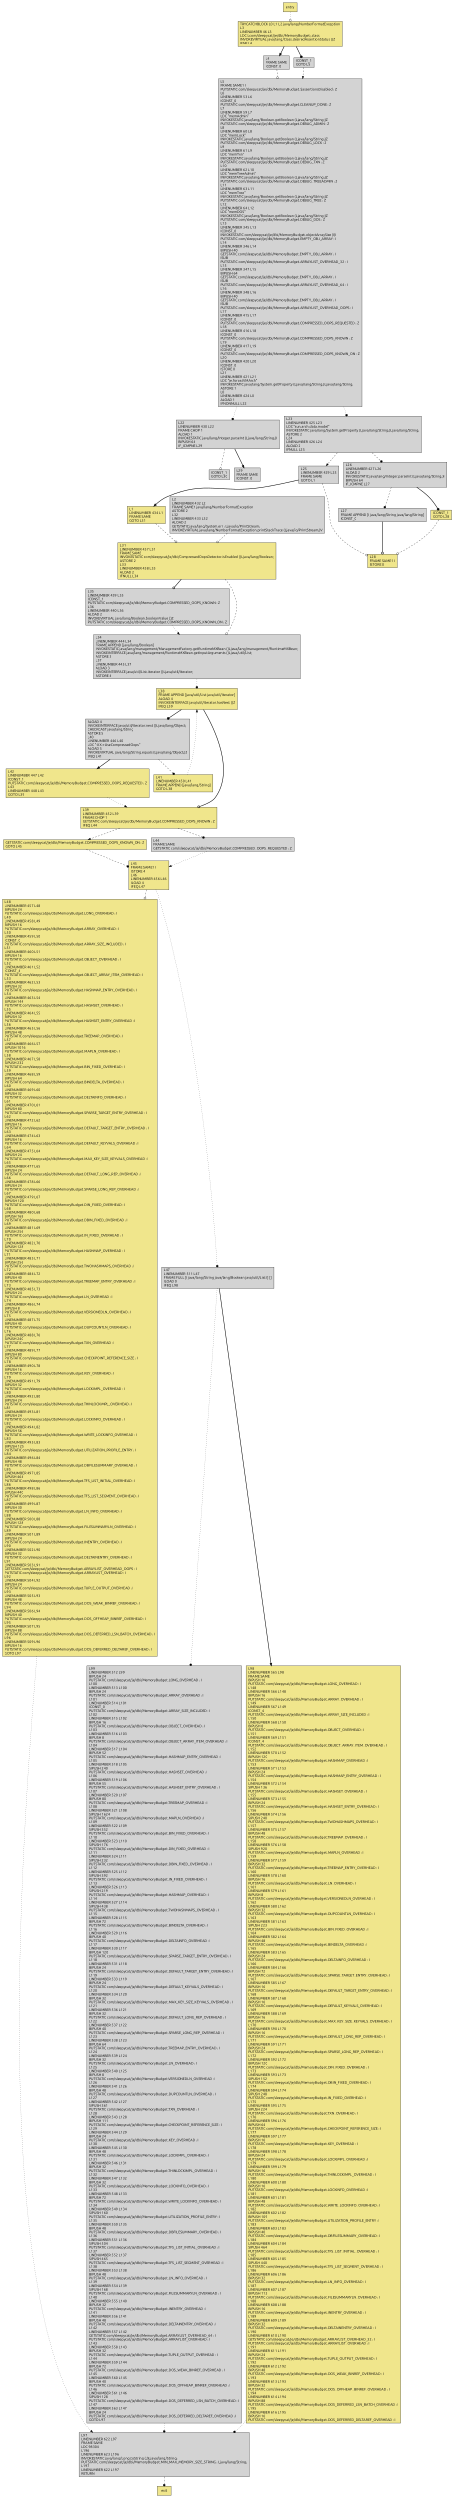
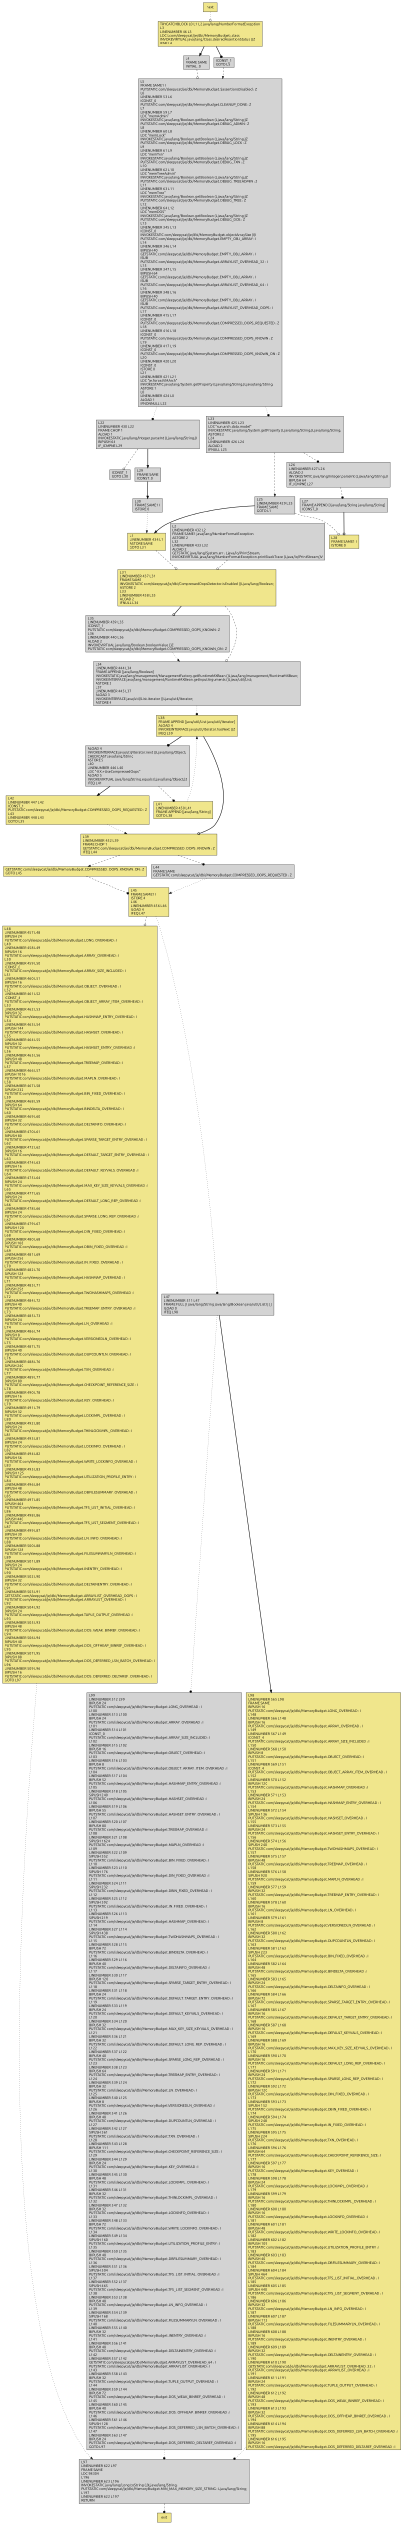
(290, 7) -> (210, 7)
(276, 63) -> (196, 63)
none -> (148, 505)
(146, 515) -> (147, 542)
(441, 515) -> none
